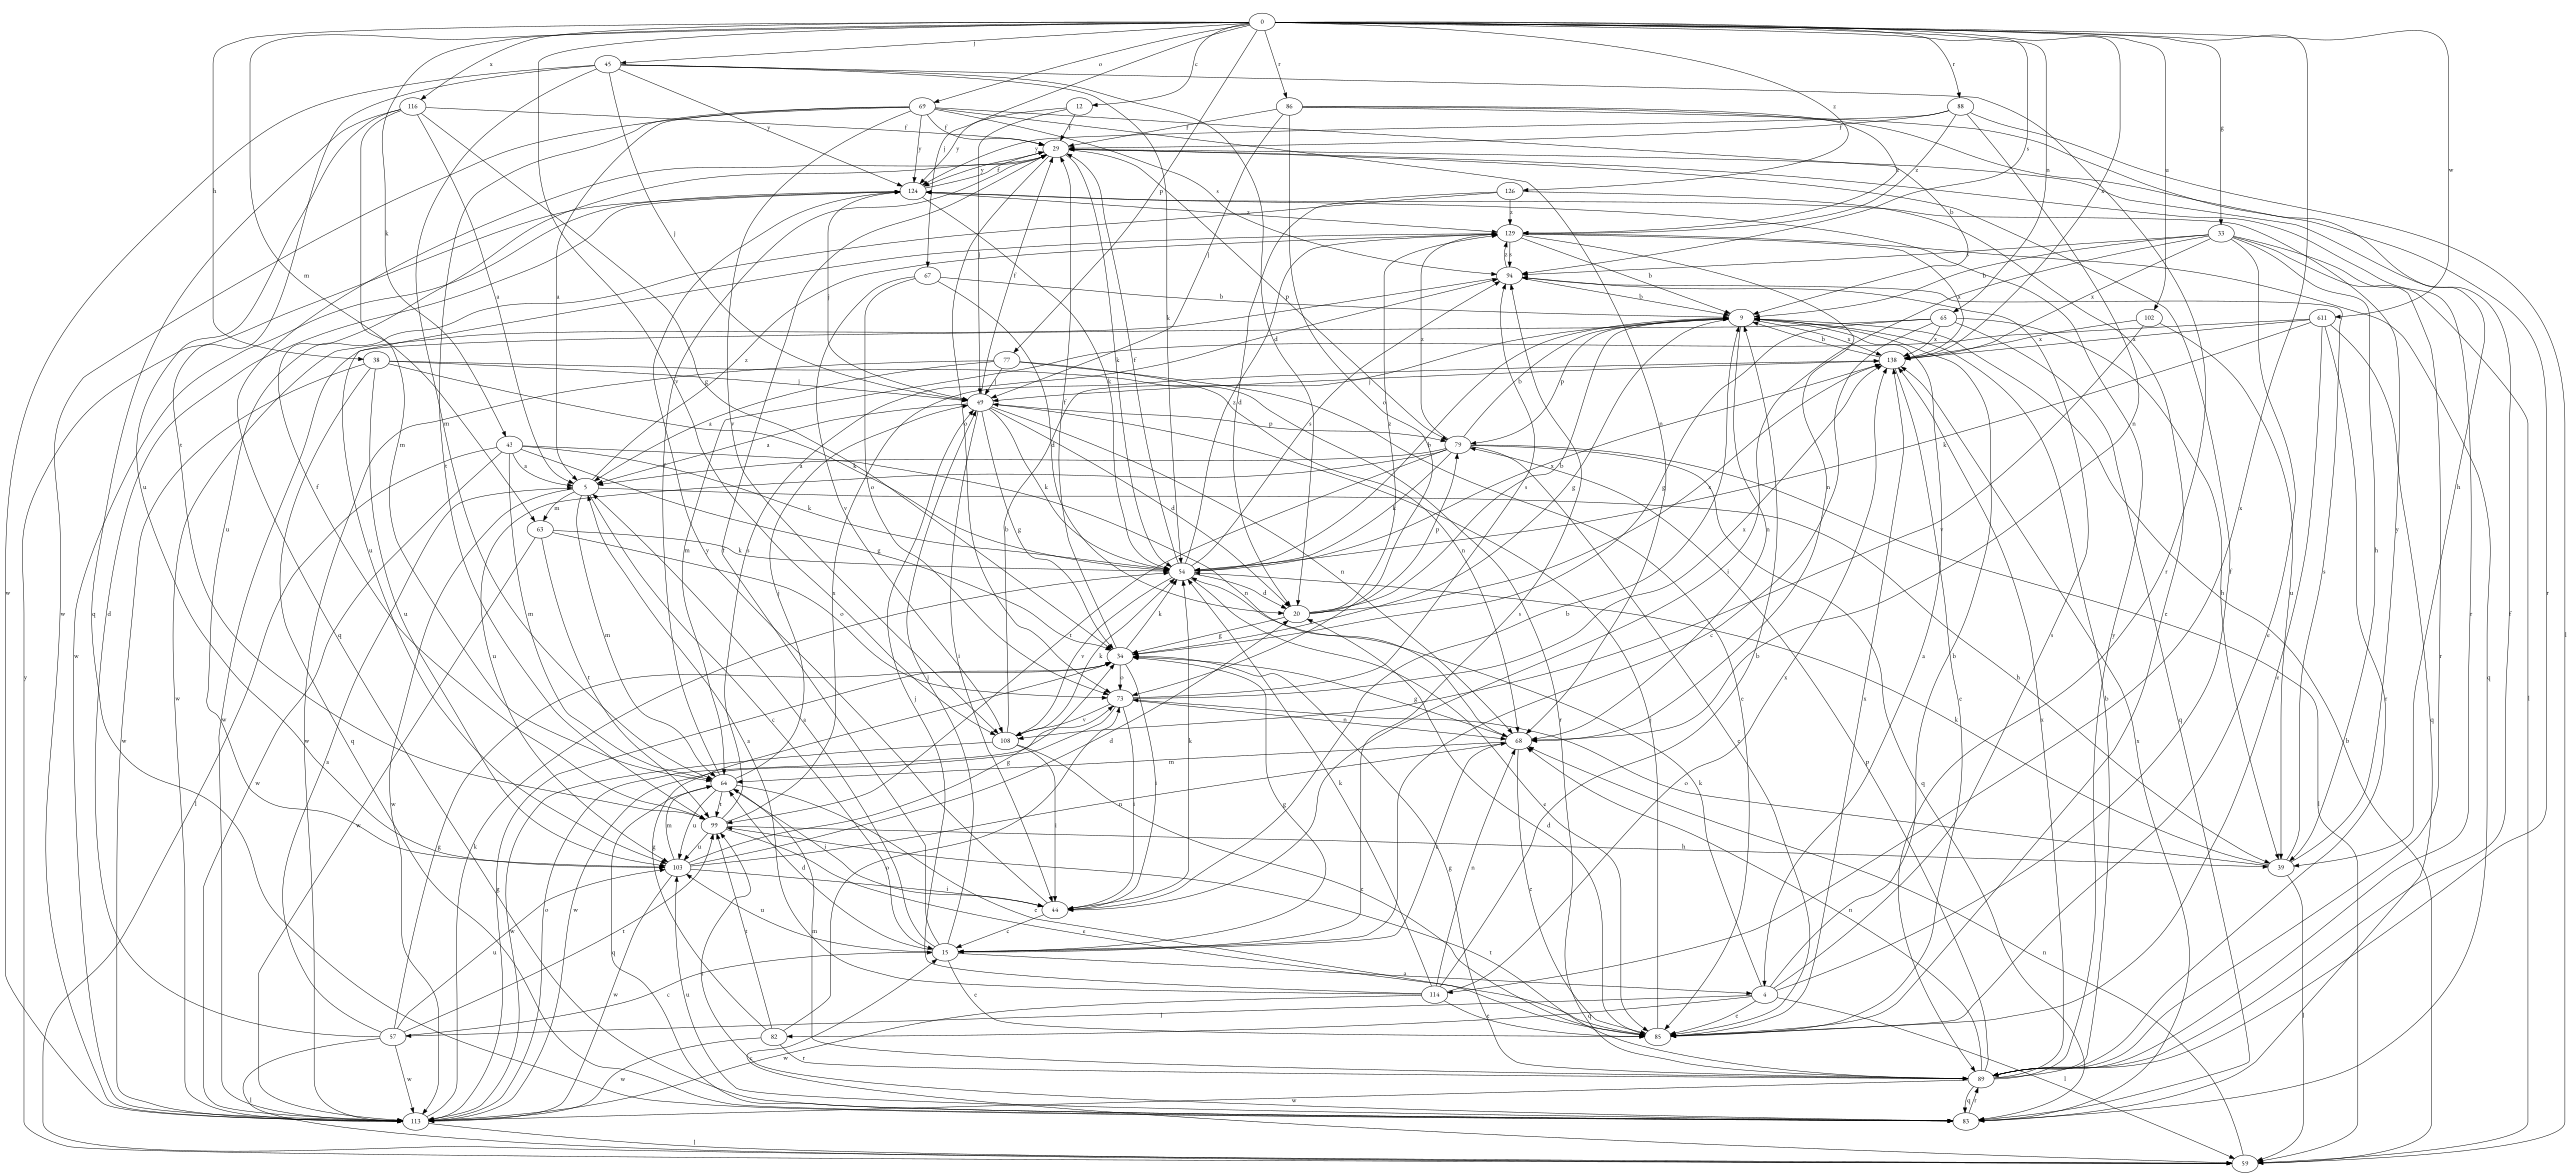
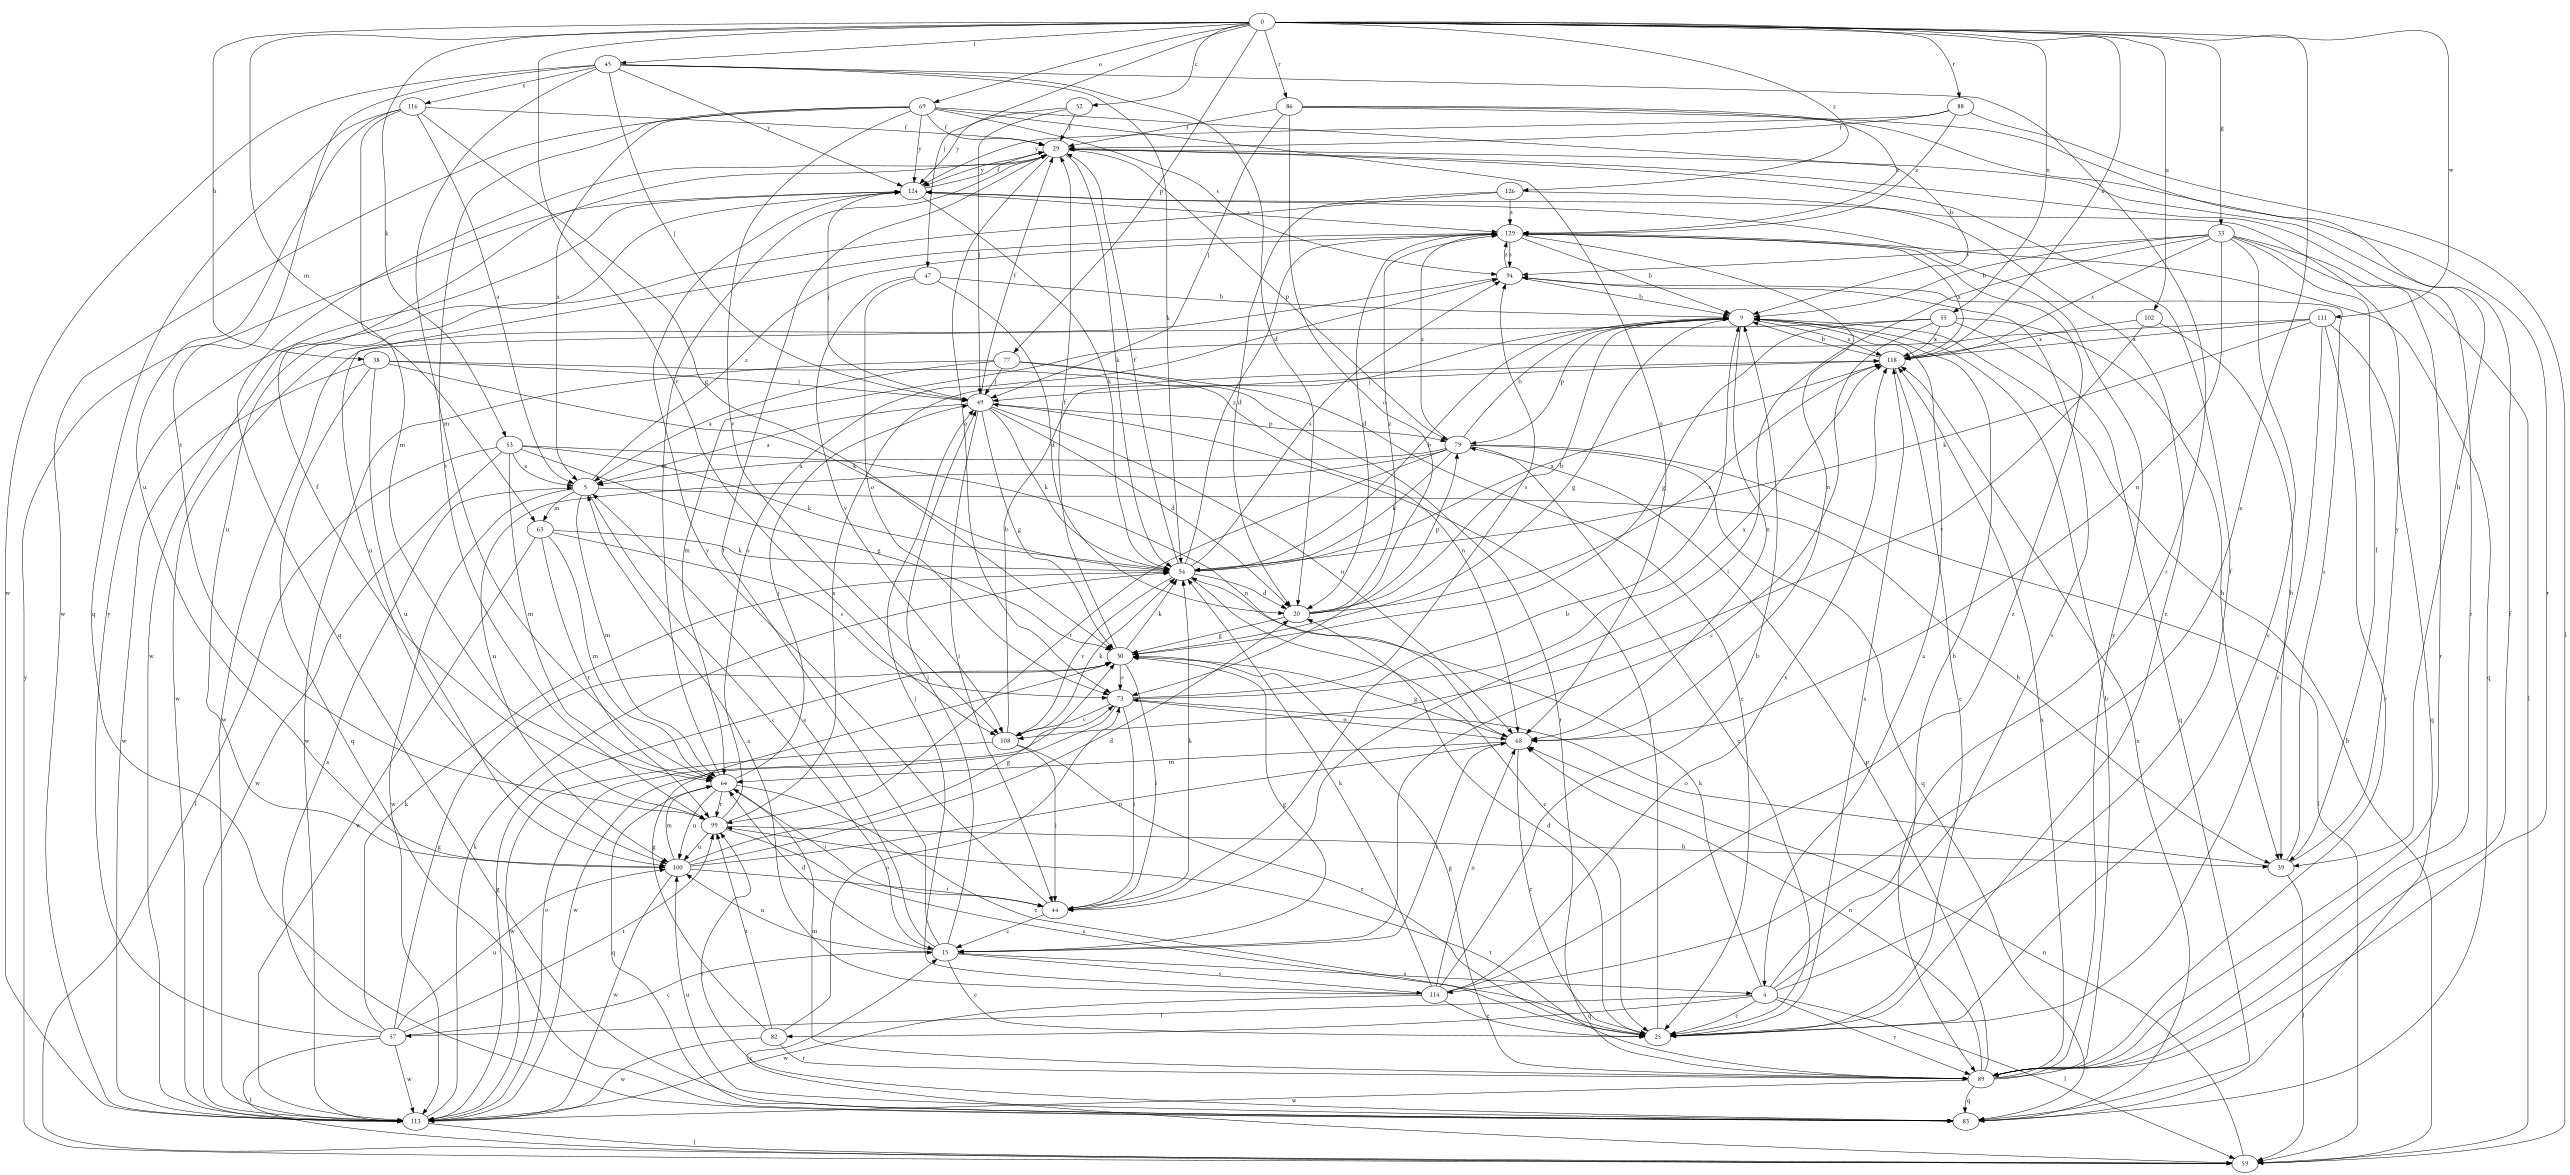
(829, 24) -> (513, 85)
(1962, 40) -> none
(1079, 107) -> (1079, 107)
(928, 276) -> (928, 276)
(1944, 318) -> (1944, 318)
(2322, 318) -> (2322, 318)
(1892, 360) -> (1892, 360)
none -> (1359, 395)
(510, 445) -> (510, 445)
(664, 466) -> (664, 466)
(113, 502) -> (181, 507)
(2004, 532) -> (1976, 601)
none -> (2037, 538)
(2377, 551) -> (2377, 551)
(2292, 593) -> (2292, 593)
(109, 614) -> (109, 614)
(842, 614) -> (842, 614)
(1783, 649) -> (640, 647)
(1120, 656) -> (1120, 656)
none -> (599, 678)
(1361, 782) -> (1187, 973)
(678, 868) -> (678, 868)
(1658, 1037) -> (1658, 1037)
(1973, 1103) -> (1871, 1036)
